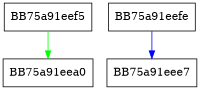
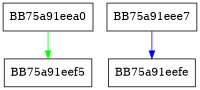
(48, 41) -> (48, 41)
(152, 41) -> (152, 41)
